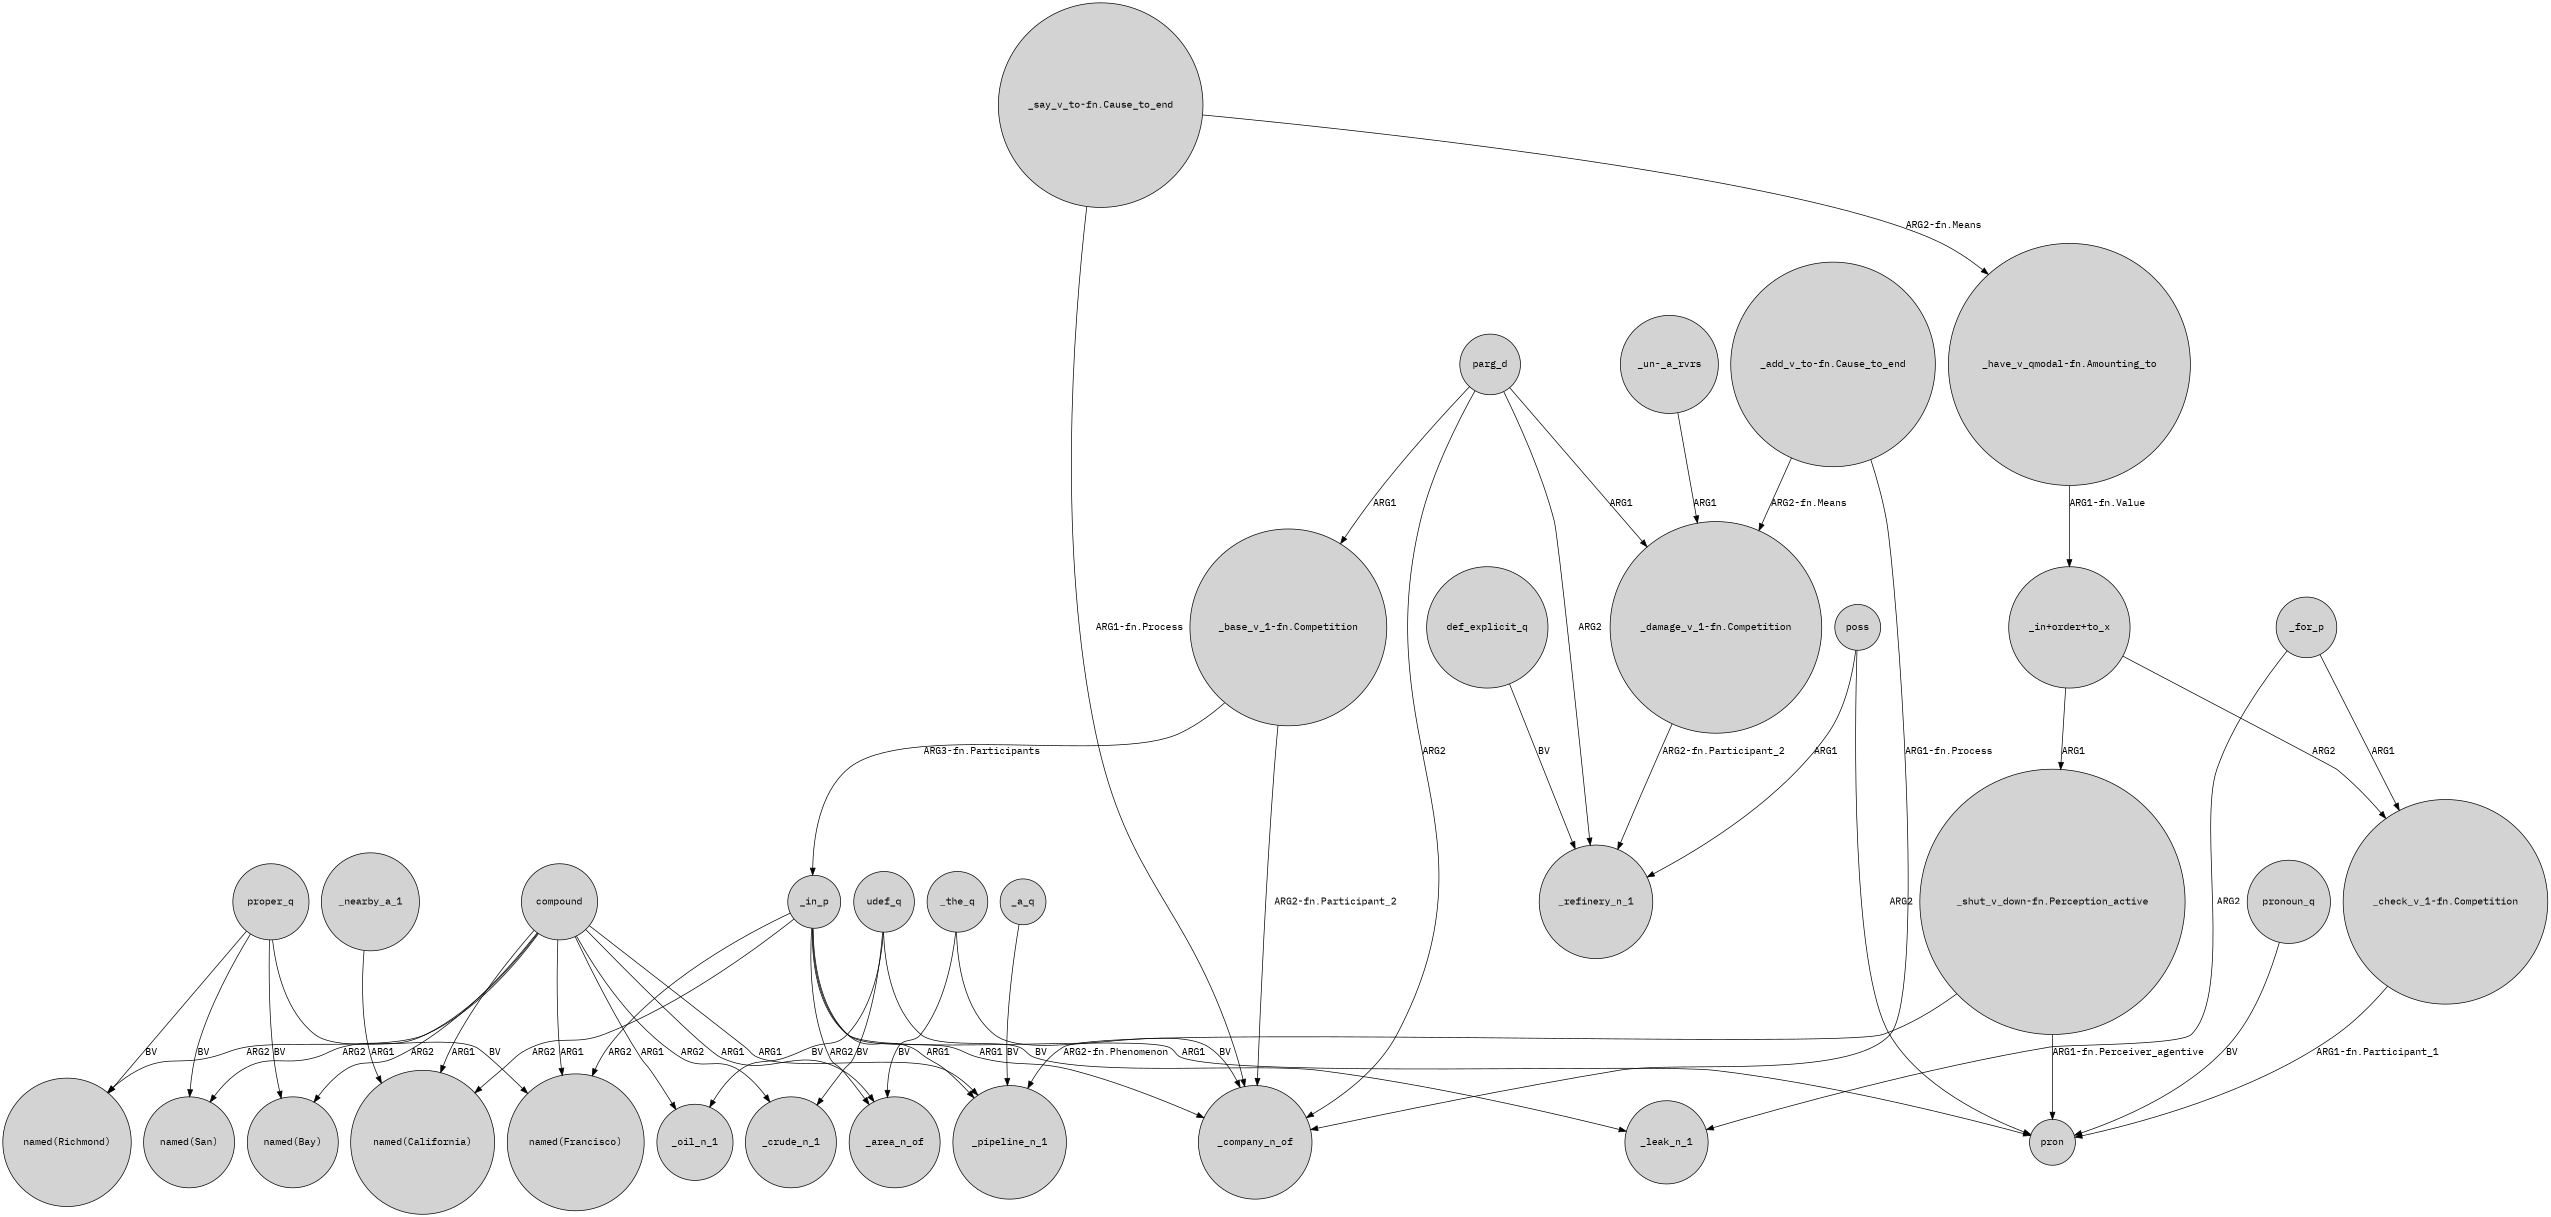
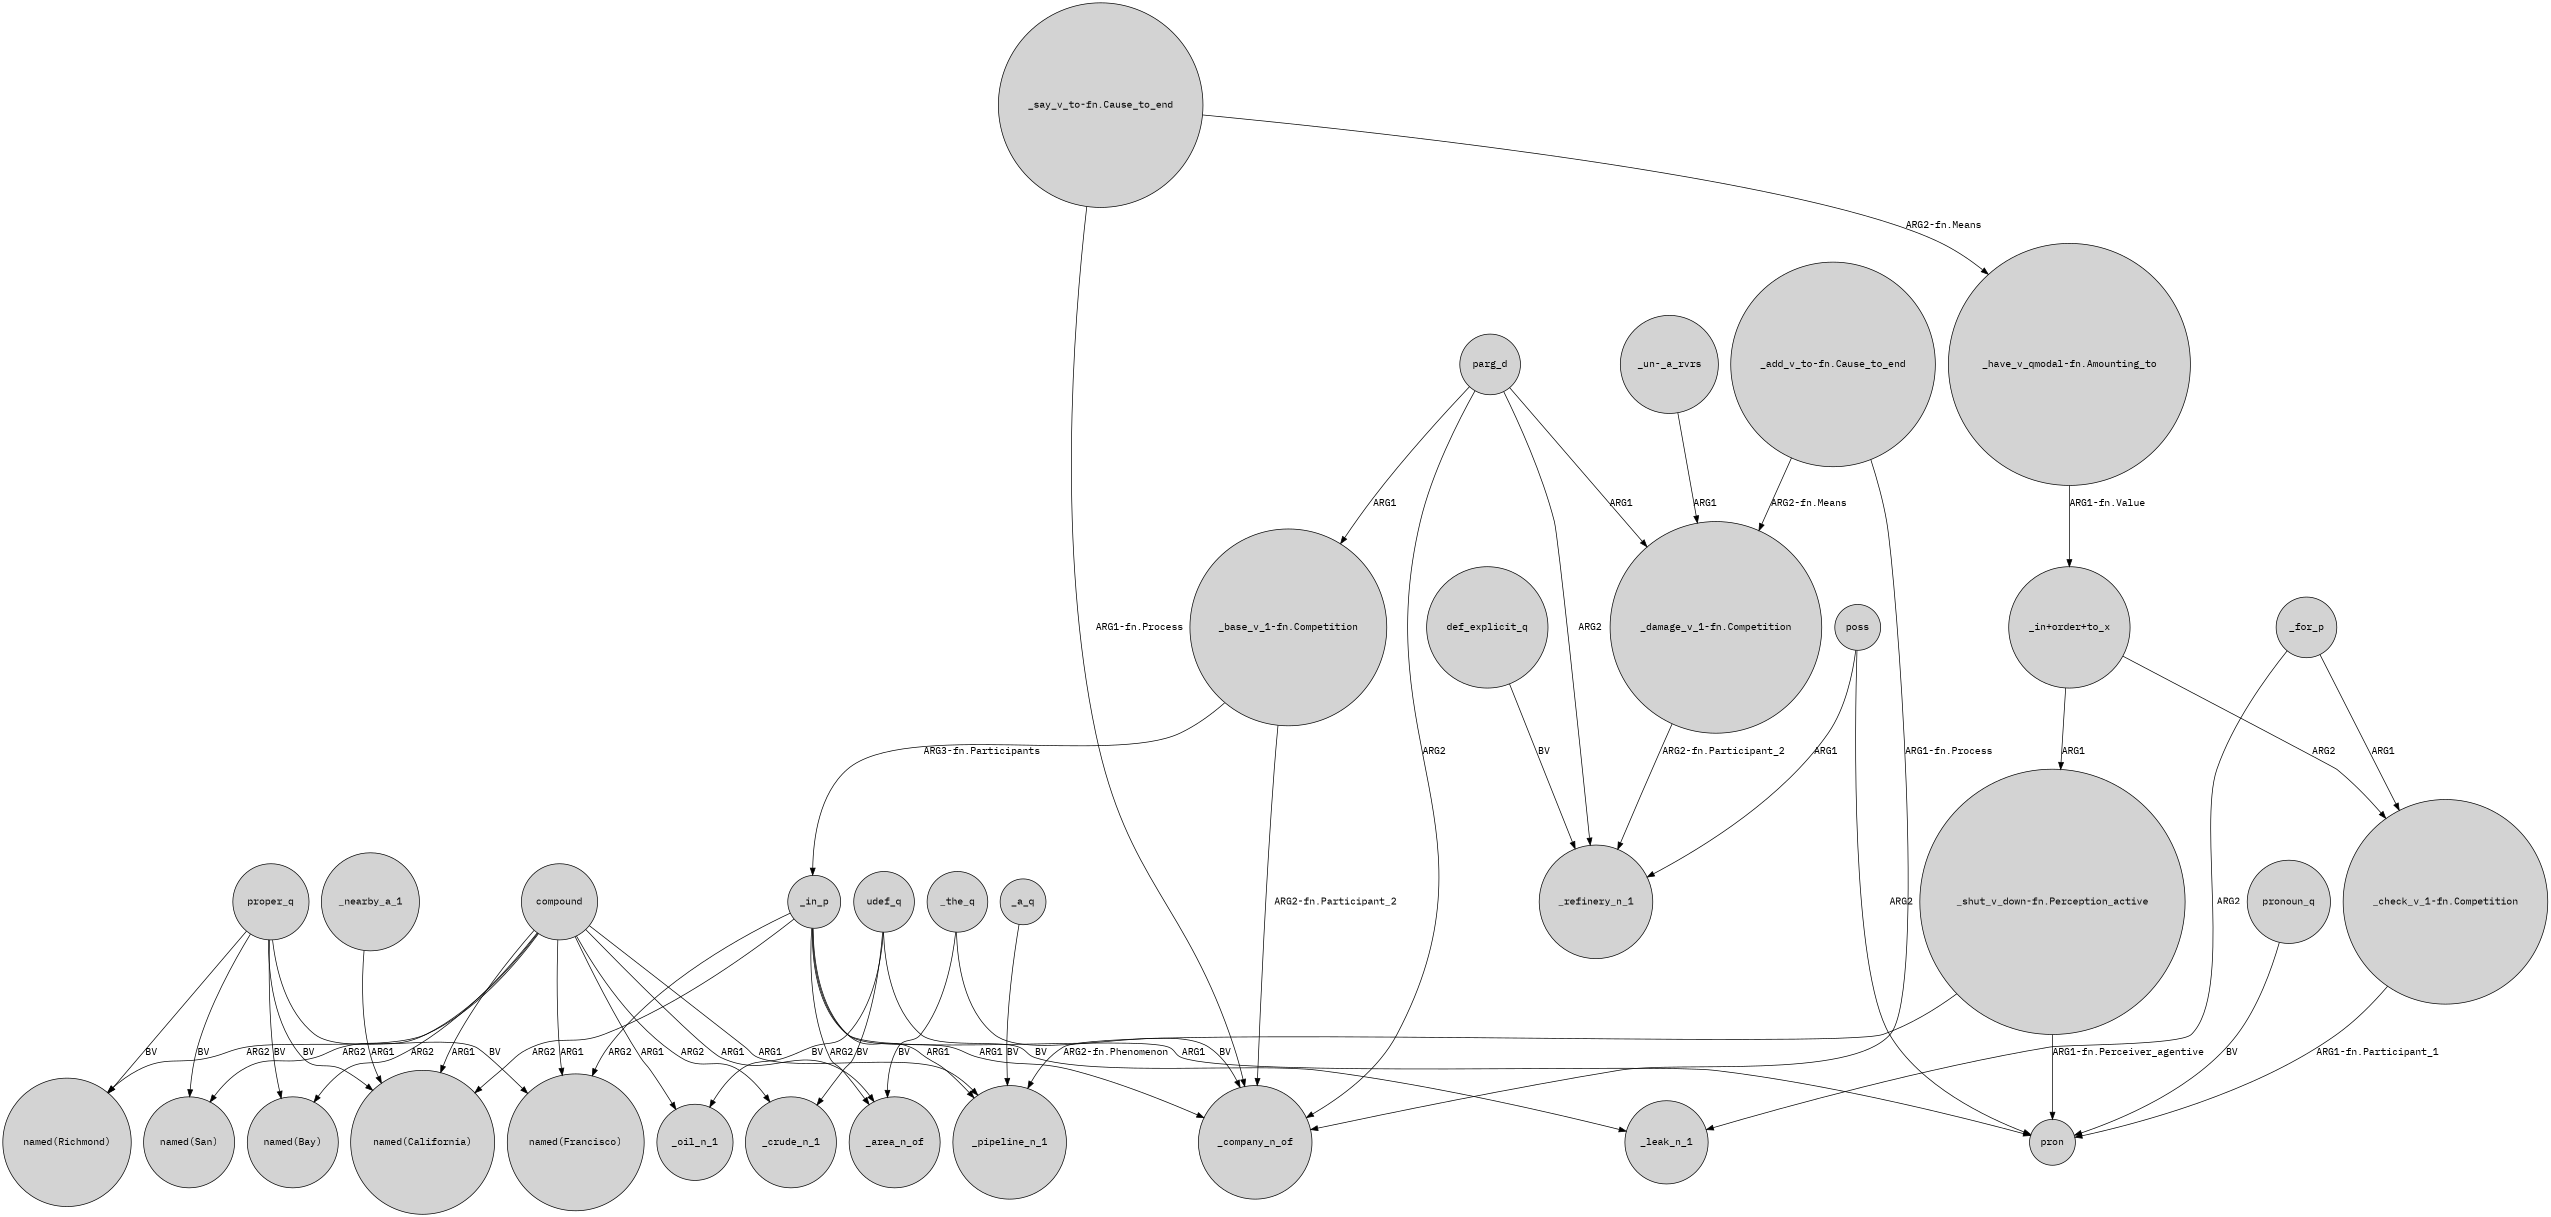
none -> (288, 1036)
